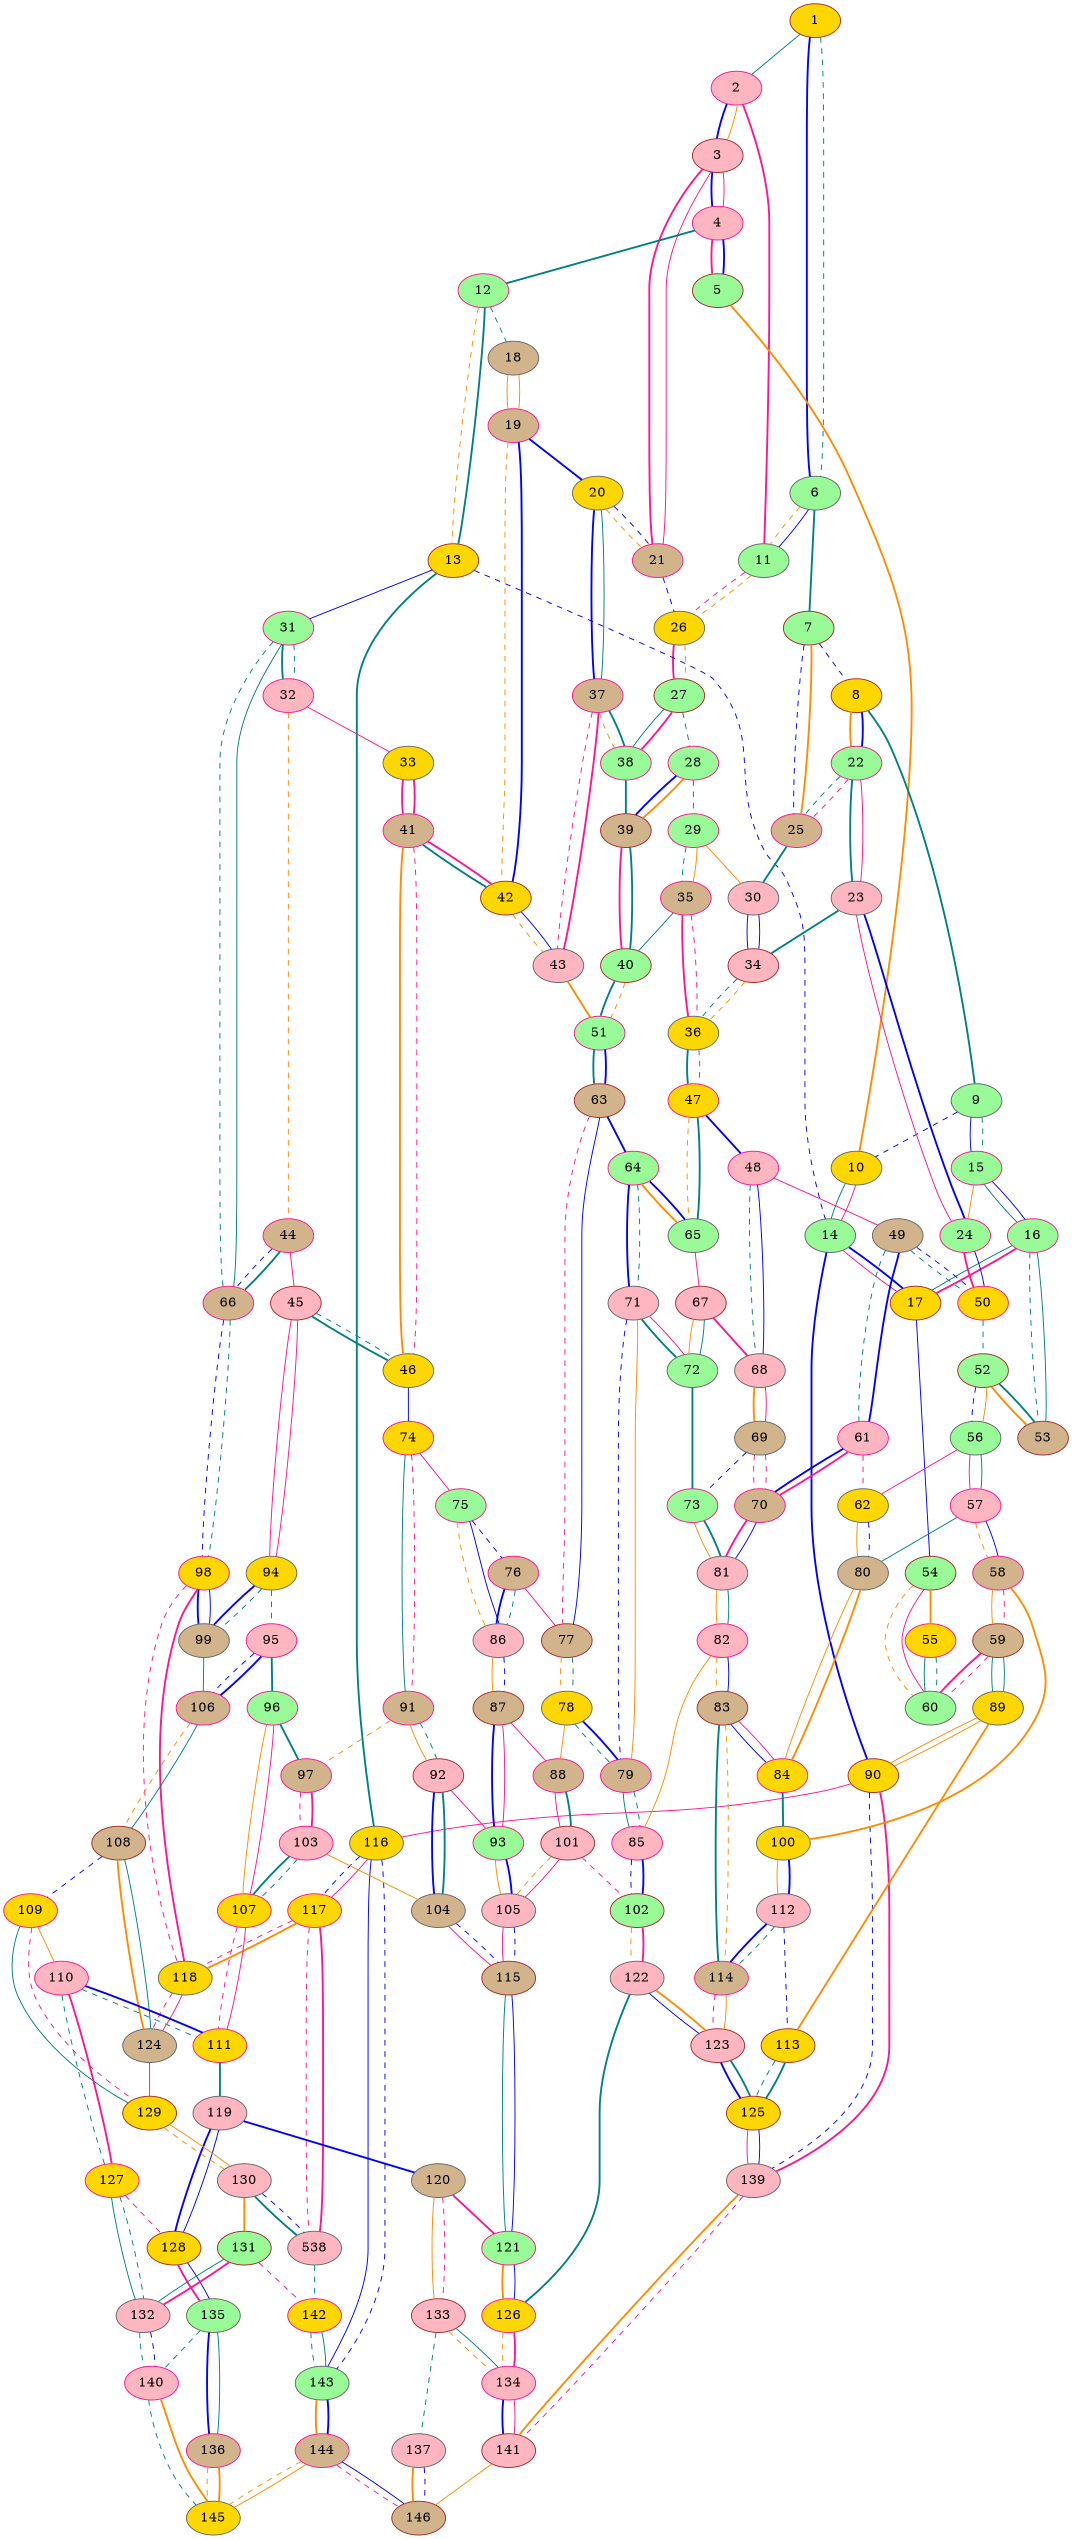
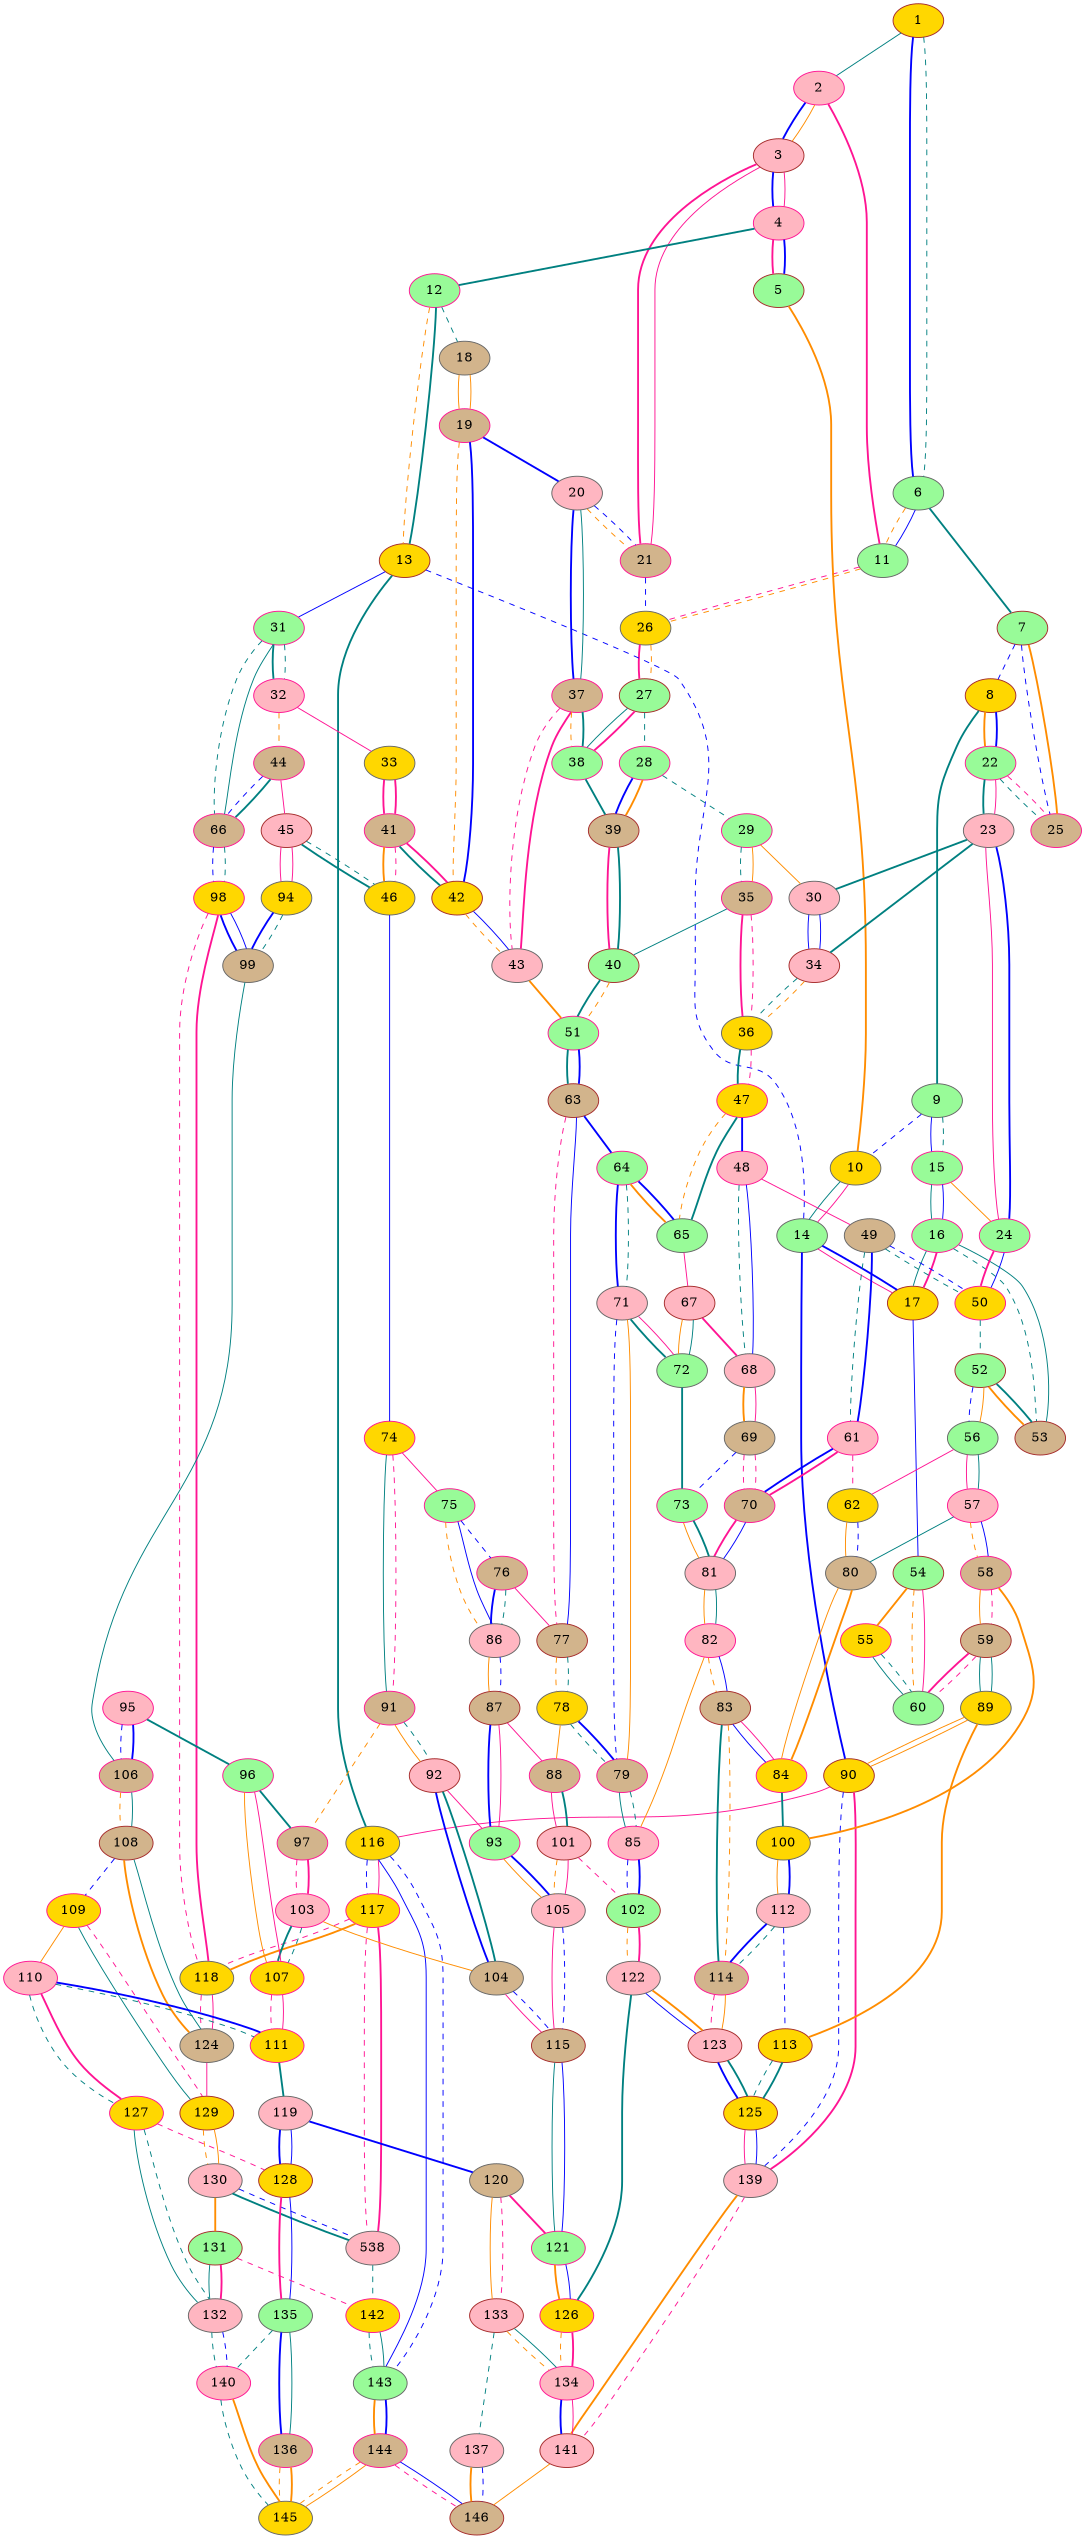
(598, 493) -> (577, 493)
(778, 859) -> (901, 864)
(272, 1607) -> none
